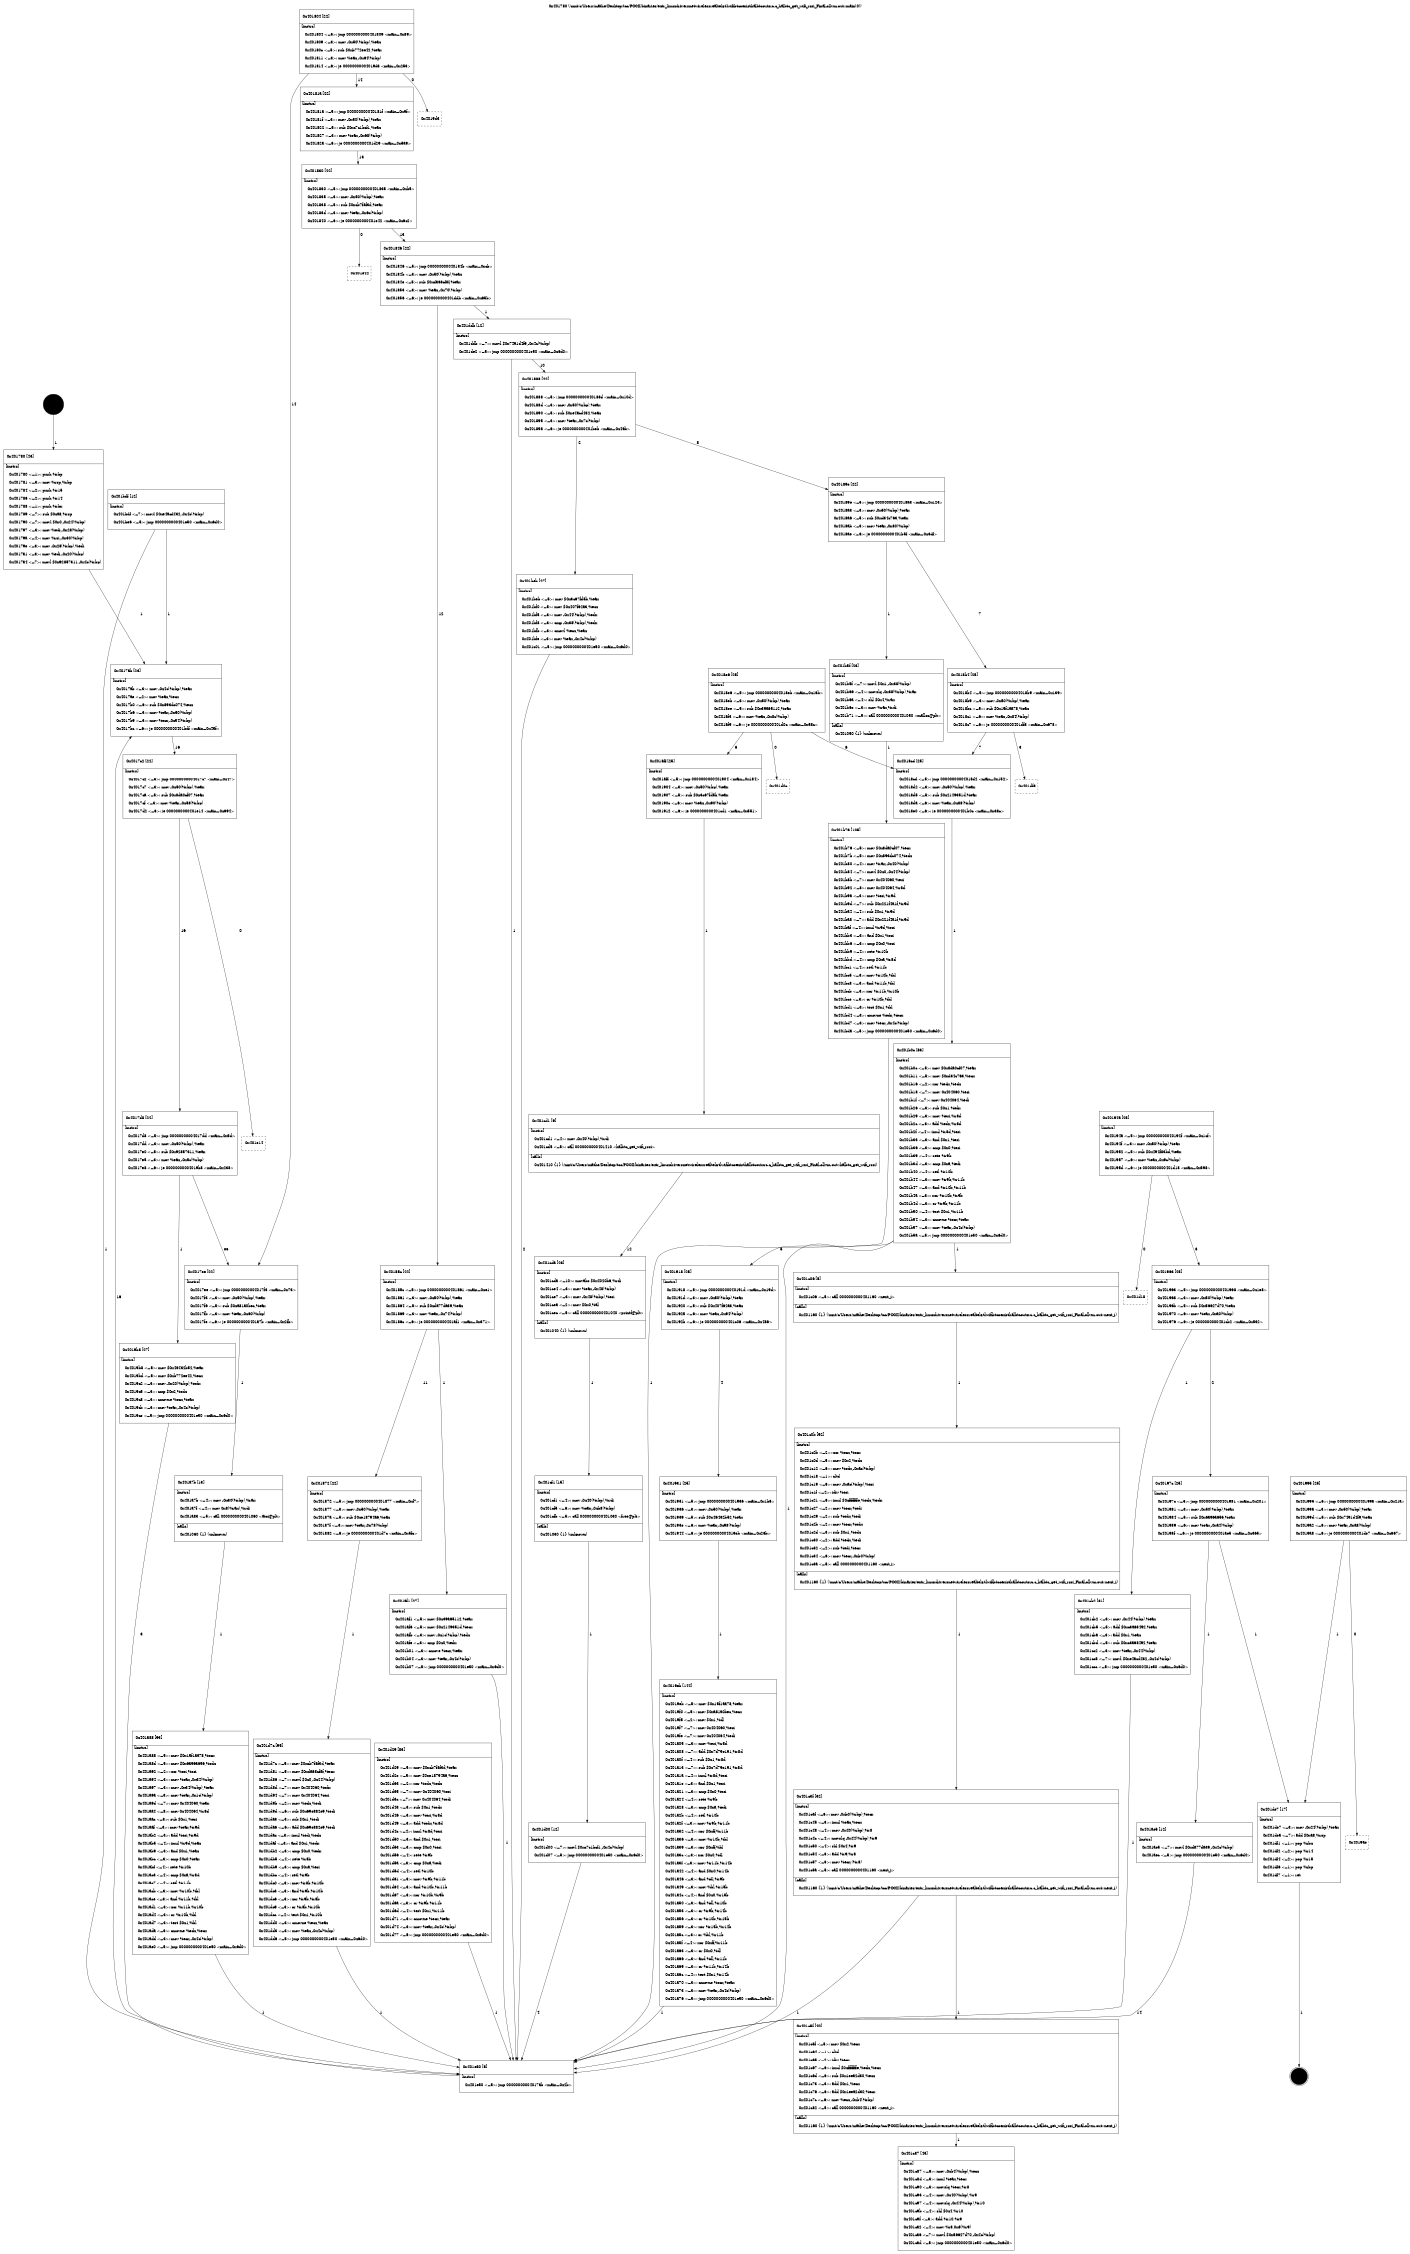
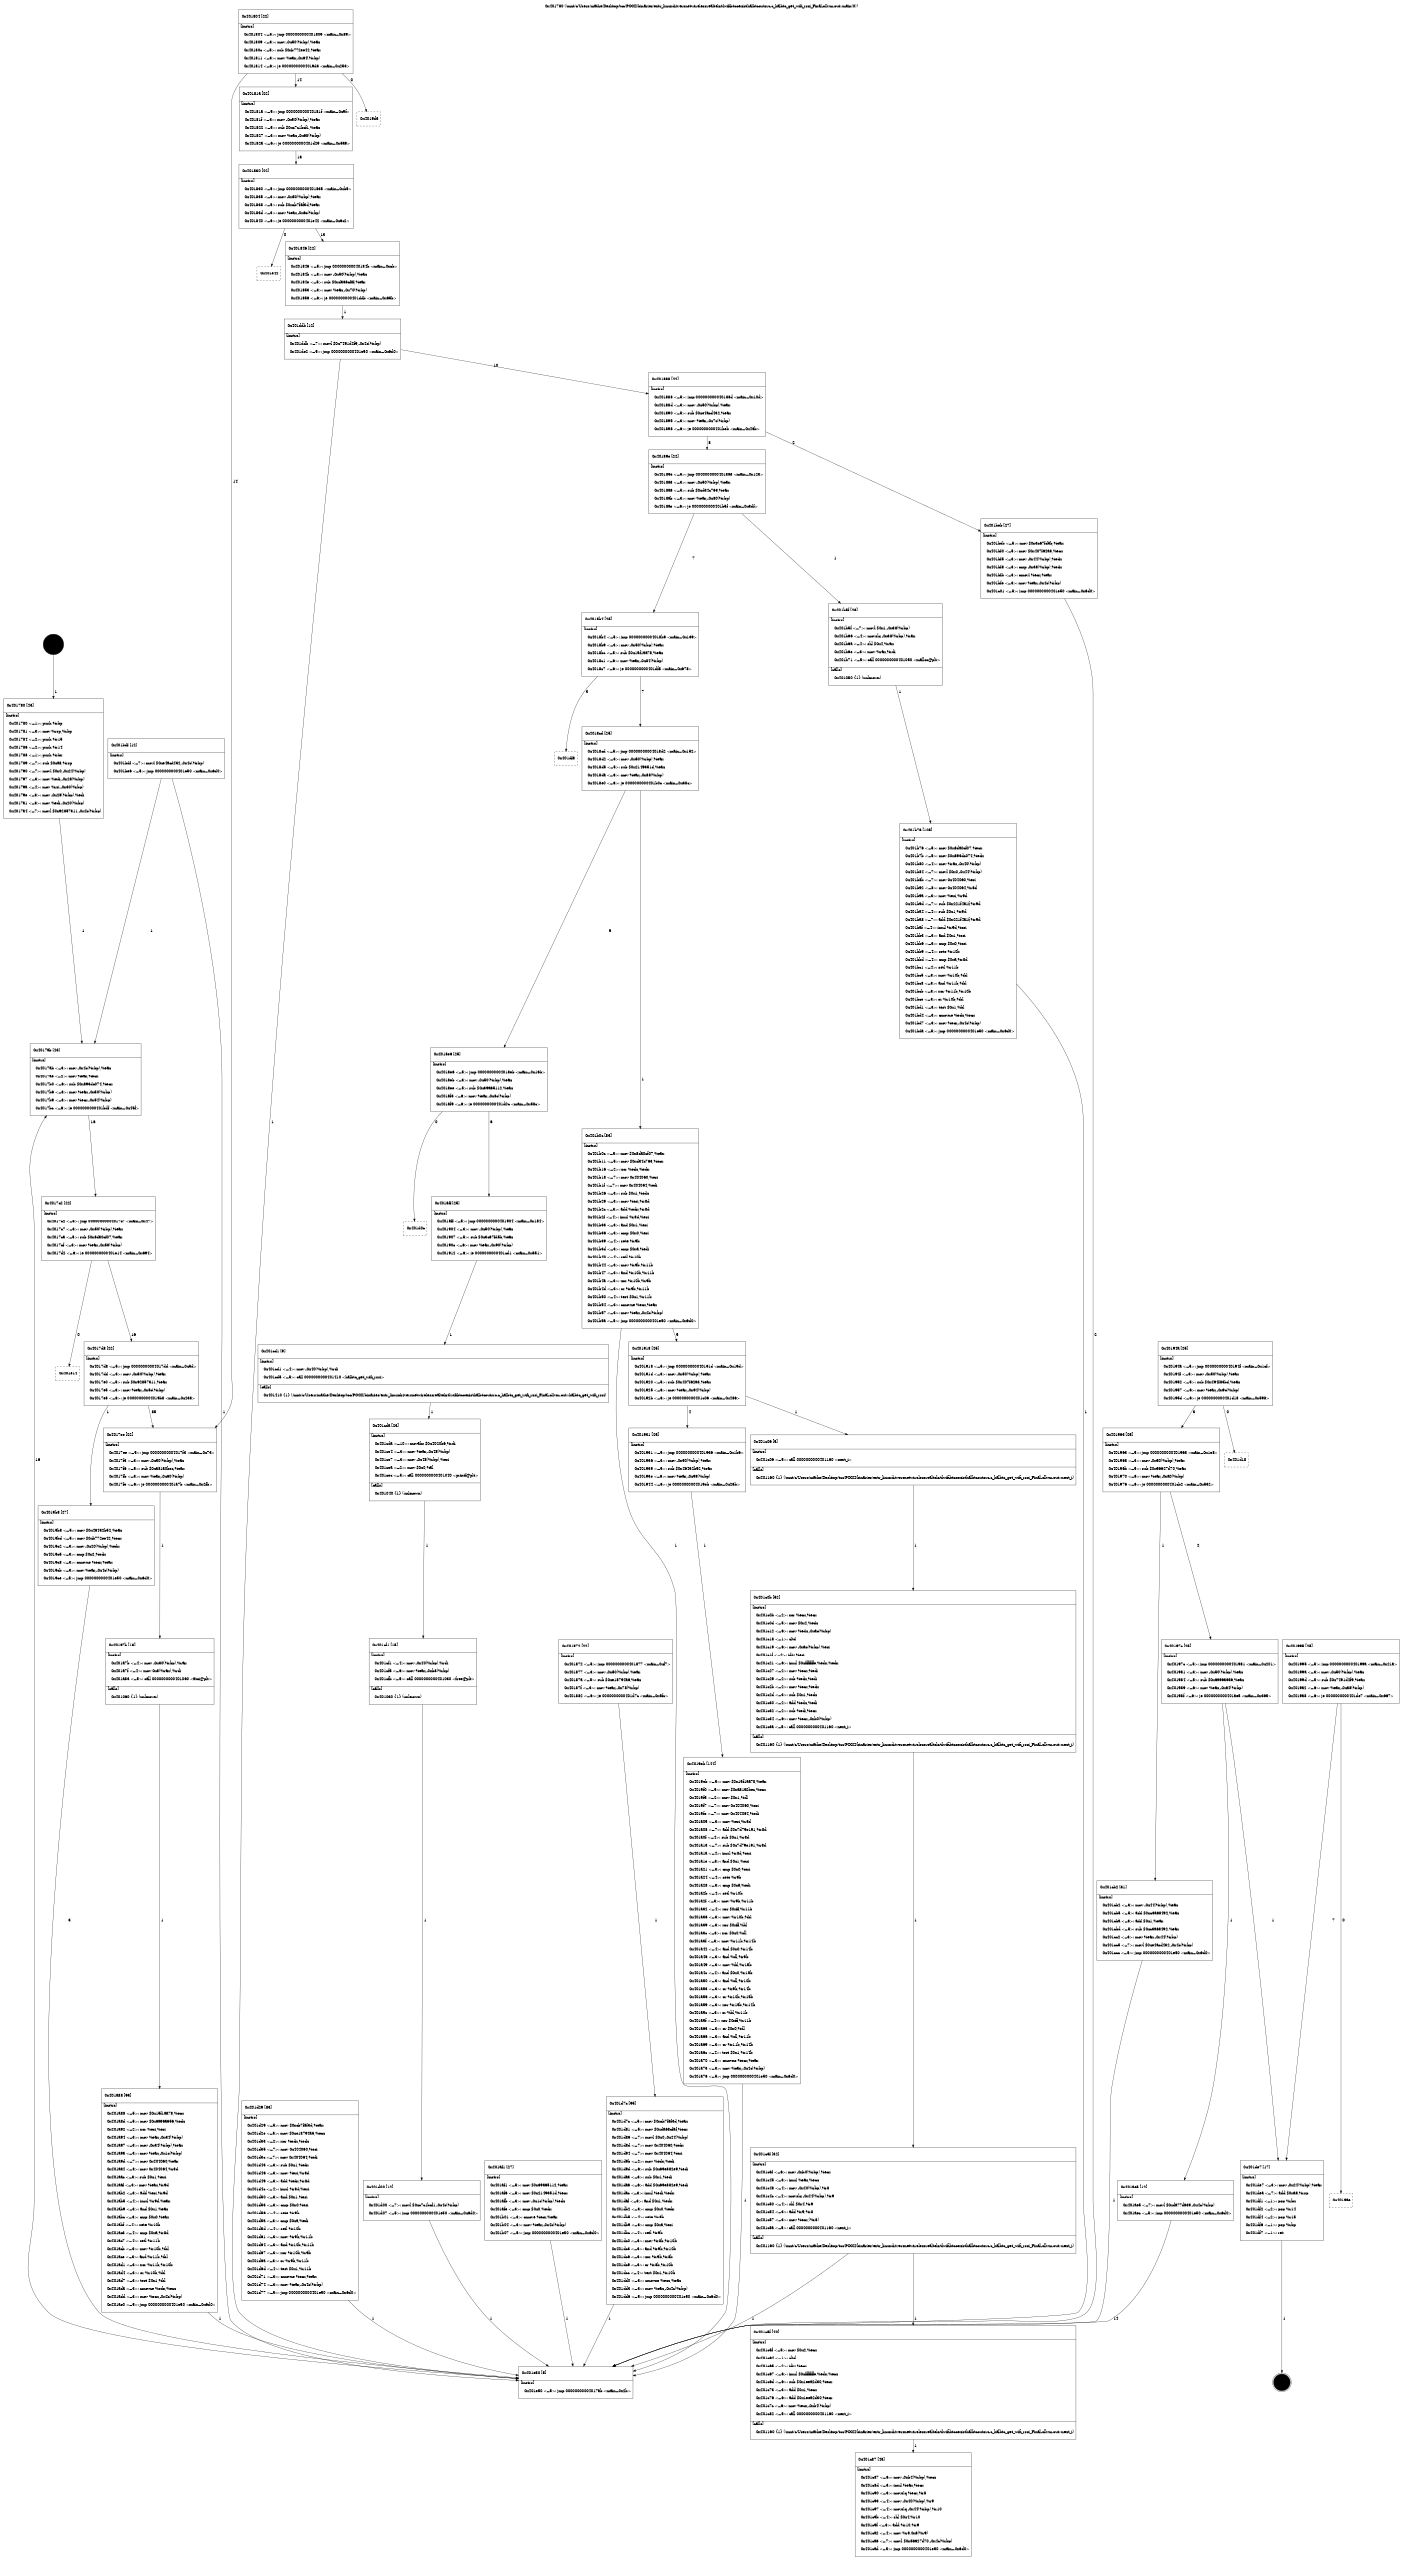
(850, 752) -> (565, 918)
(629, 1250) -> (431, 1412)
(955, 1256) -> (796, 1415)
(438, 1297) -> none
(1337, 1634) -> (1333, 1921)
(538, 2013) -> (491, 2319)
